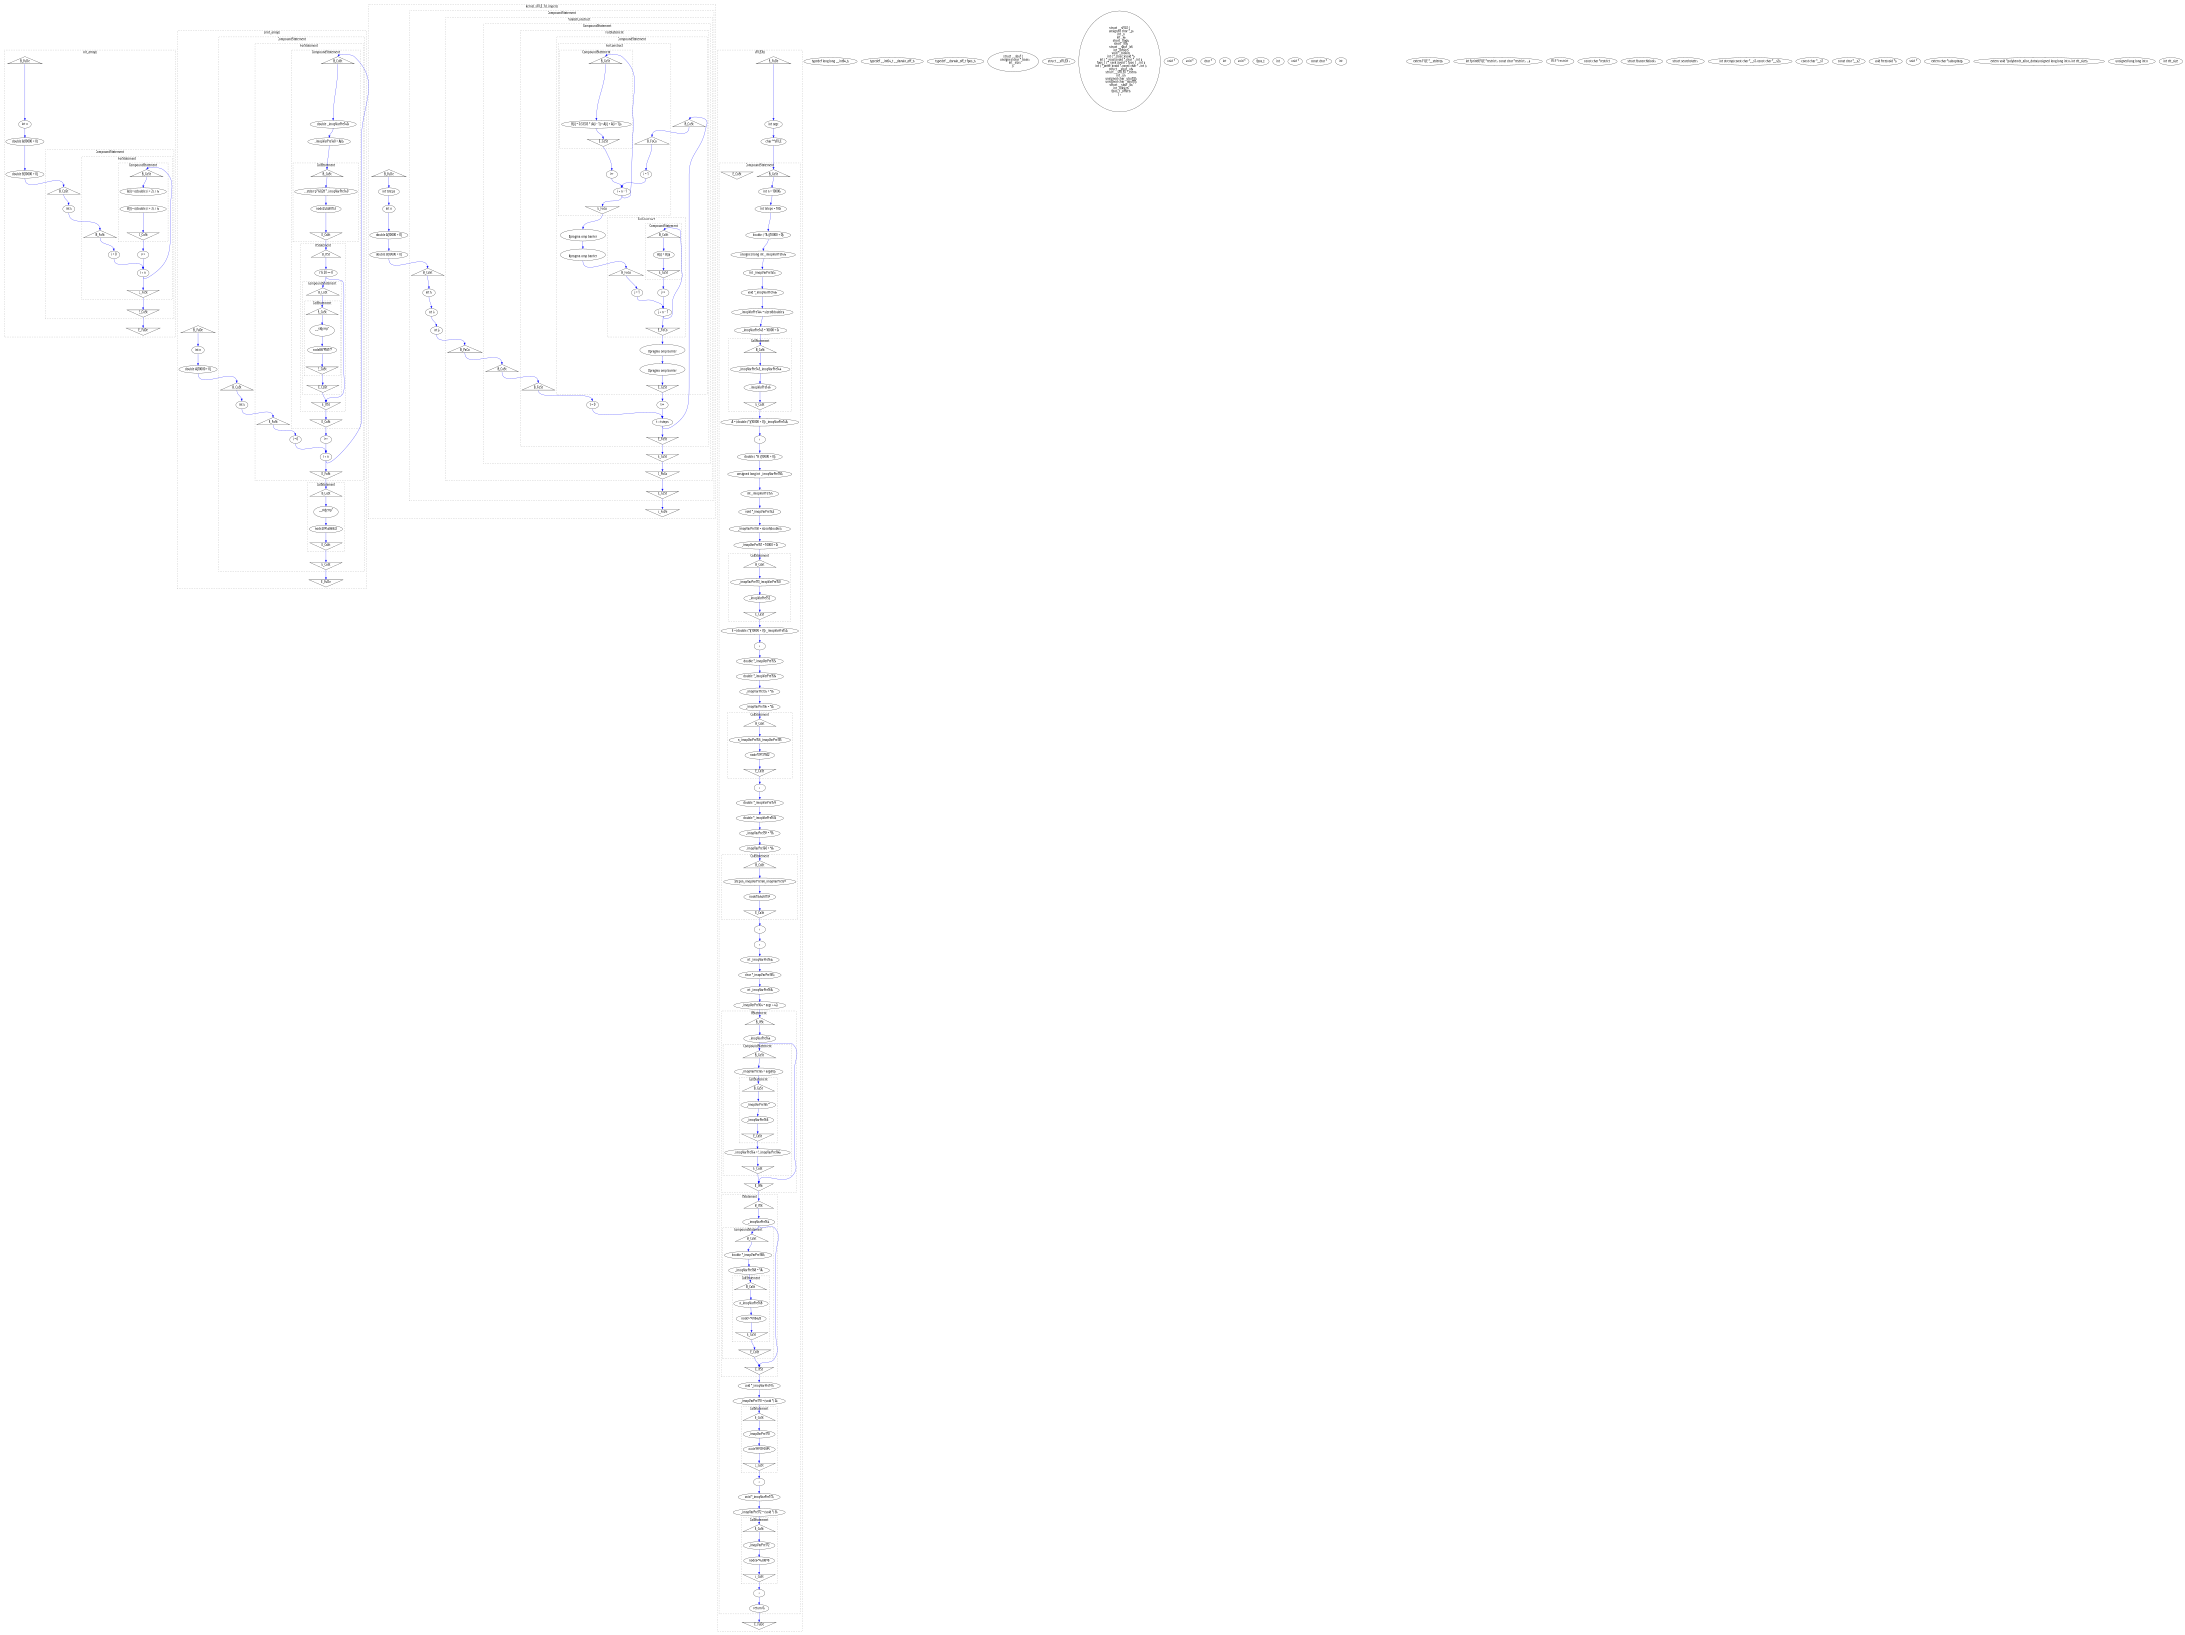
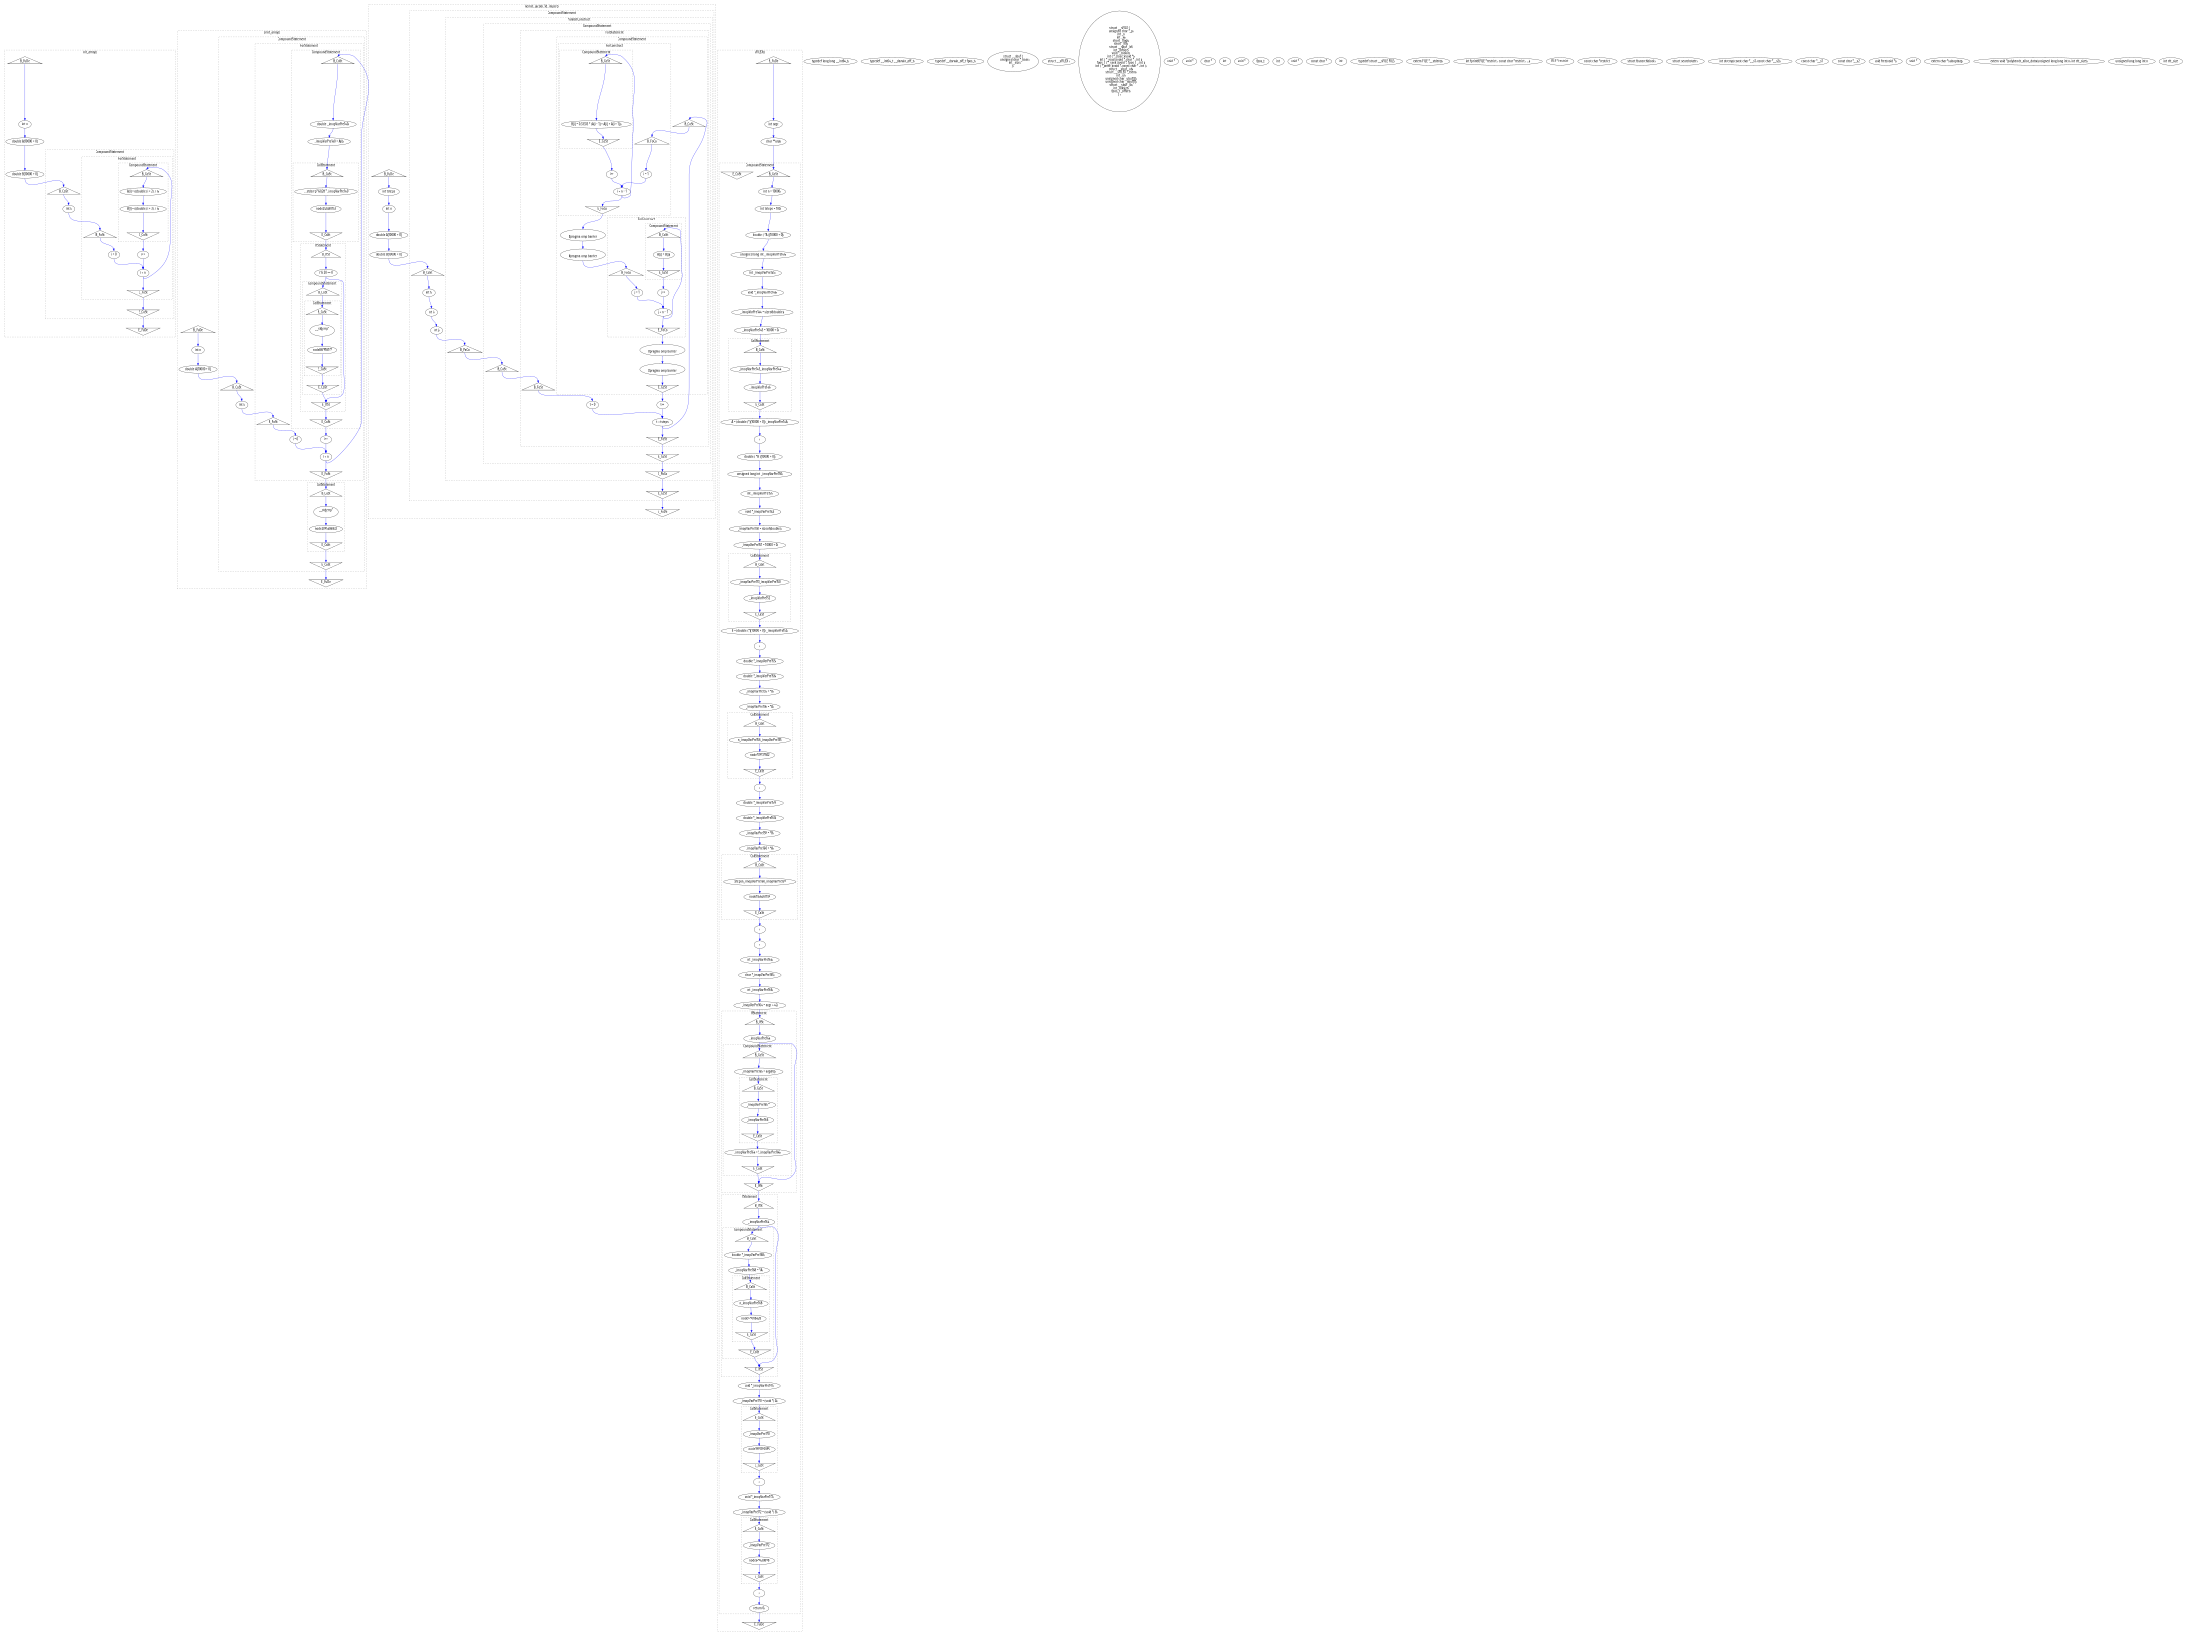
(542, 7) -> (542, 7)
none -> (1377, 61)
(774, 142) -> (774, 142)
none -> (143, 199)
